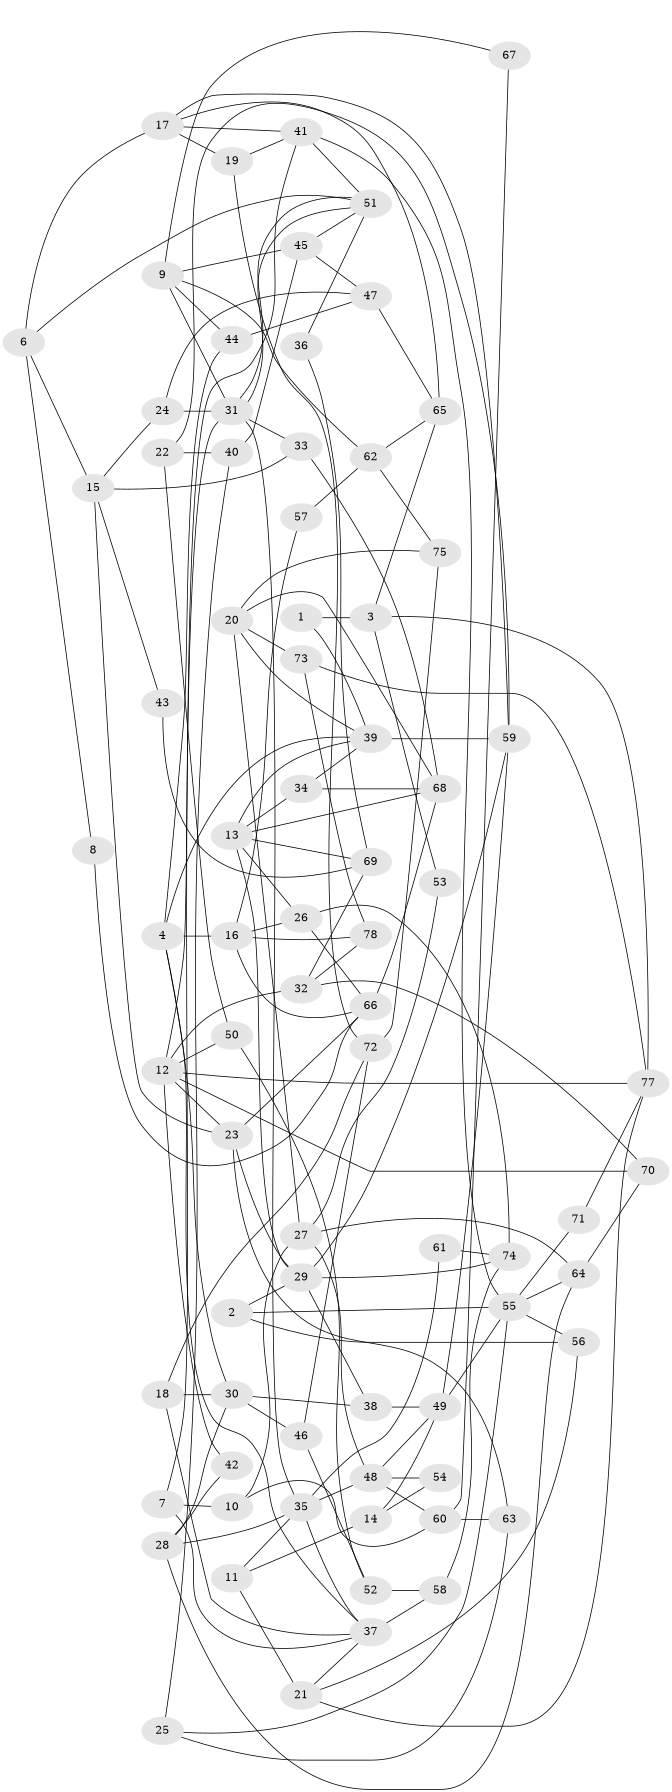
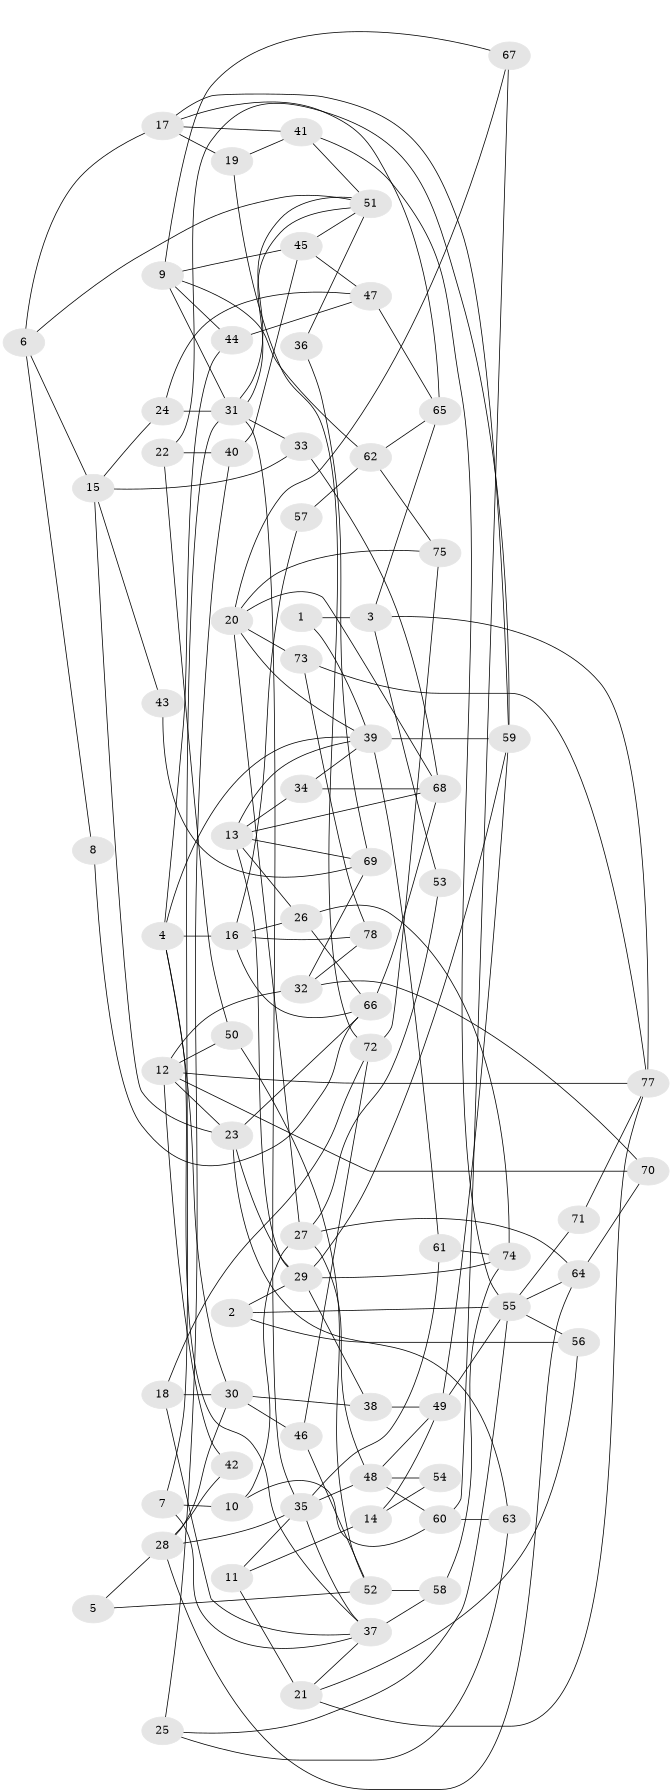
none -> (396, 355)
(200, 445) -> none
none -> (411, 981)
none -> (93, 1609)
